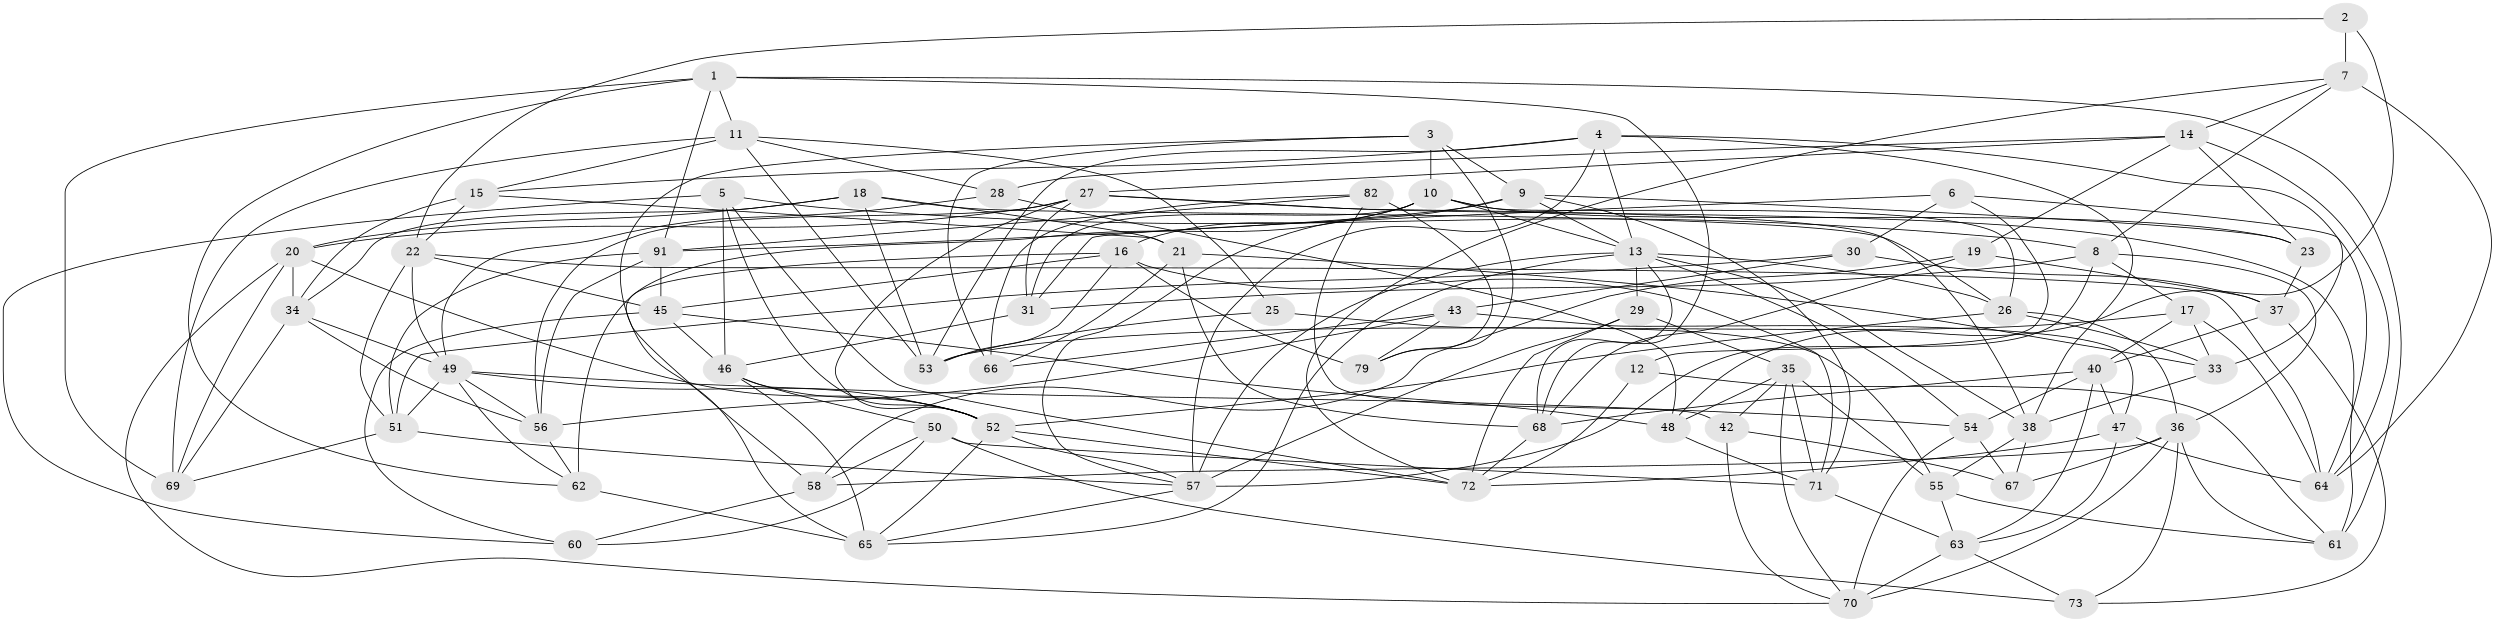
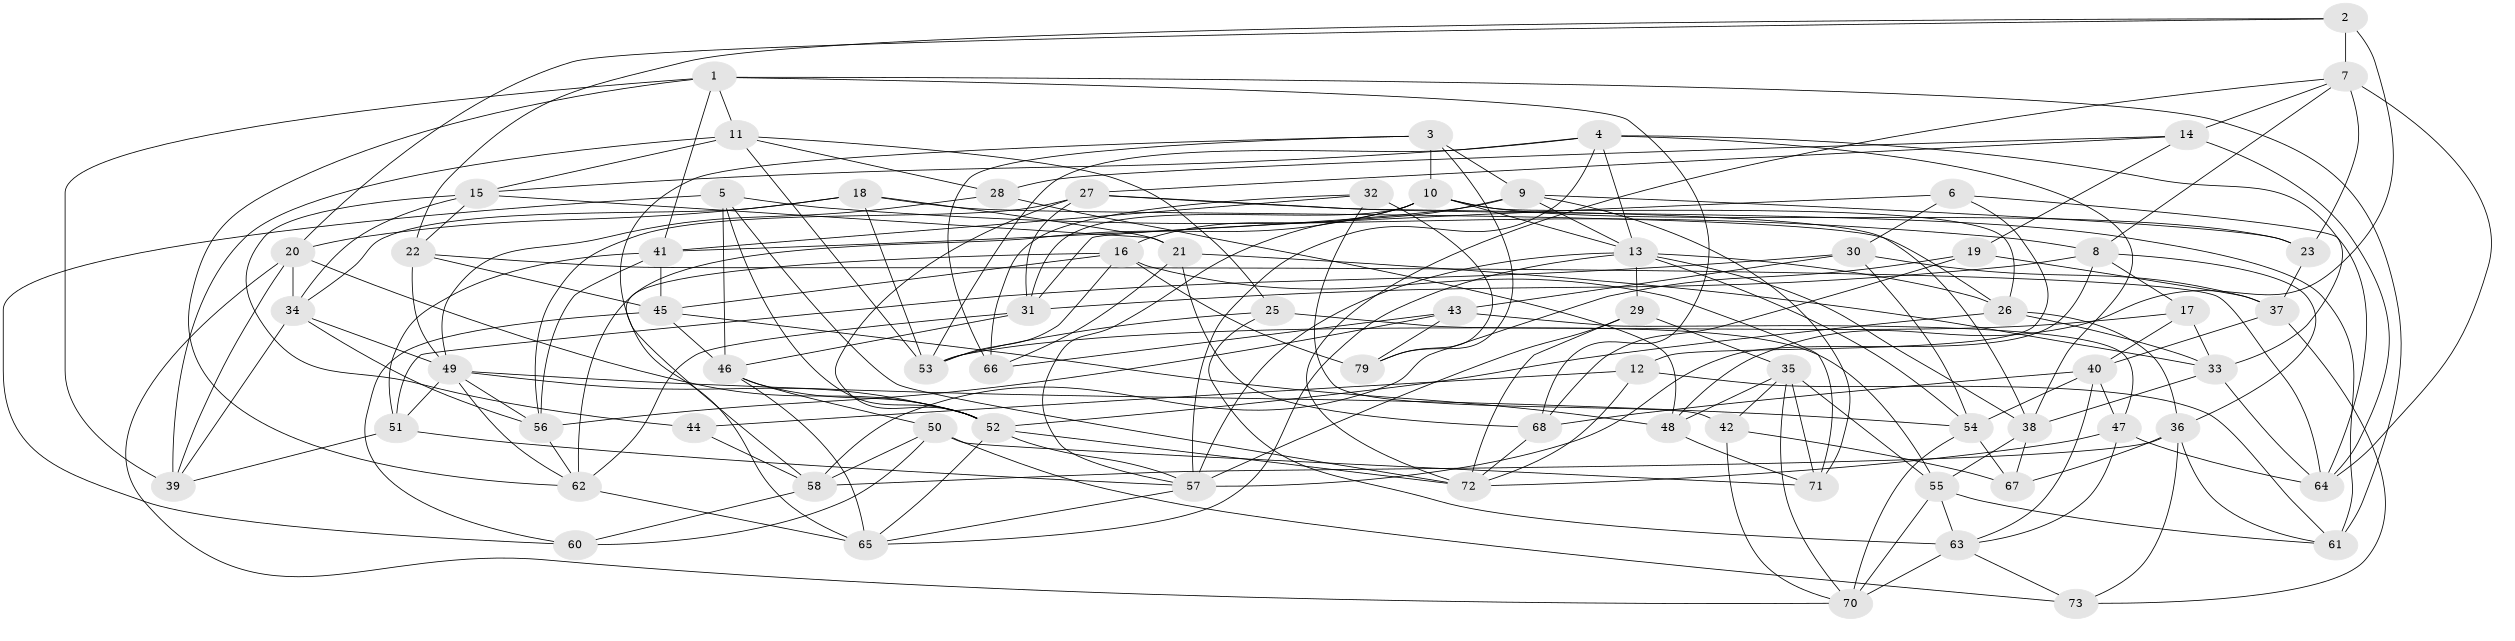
(1371, 194) -> (1371, 194)
(2248, 194) -> (2352, 168)
(767, 227) -> (1493, 30)
(661, 252) -> (661, 252)
none -> (1926, 338)
none -> (771, 339)
(1594, 339) -> none
(366, 344) -> none
(2270, 389) -> (2265, 430)
none -> (694, 428)
(173, 487) -> (173, 487)
(1887, 516) -> (1512, 515)
(2033, 543) -> (1892, 548)
